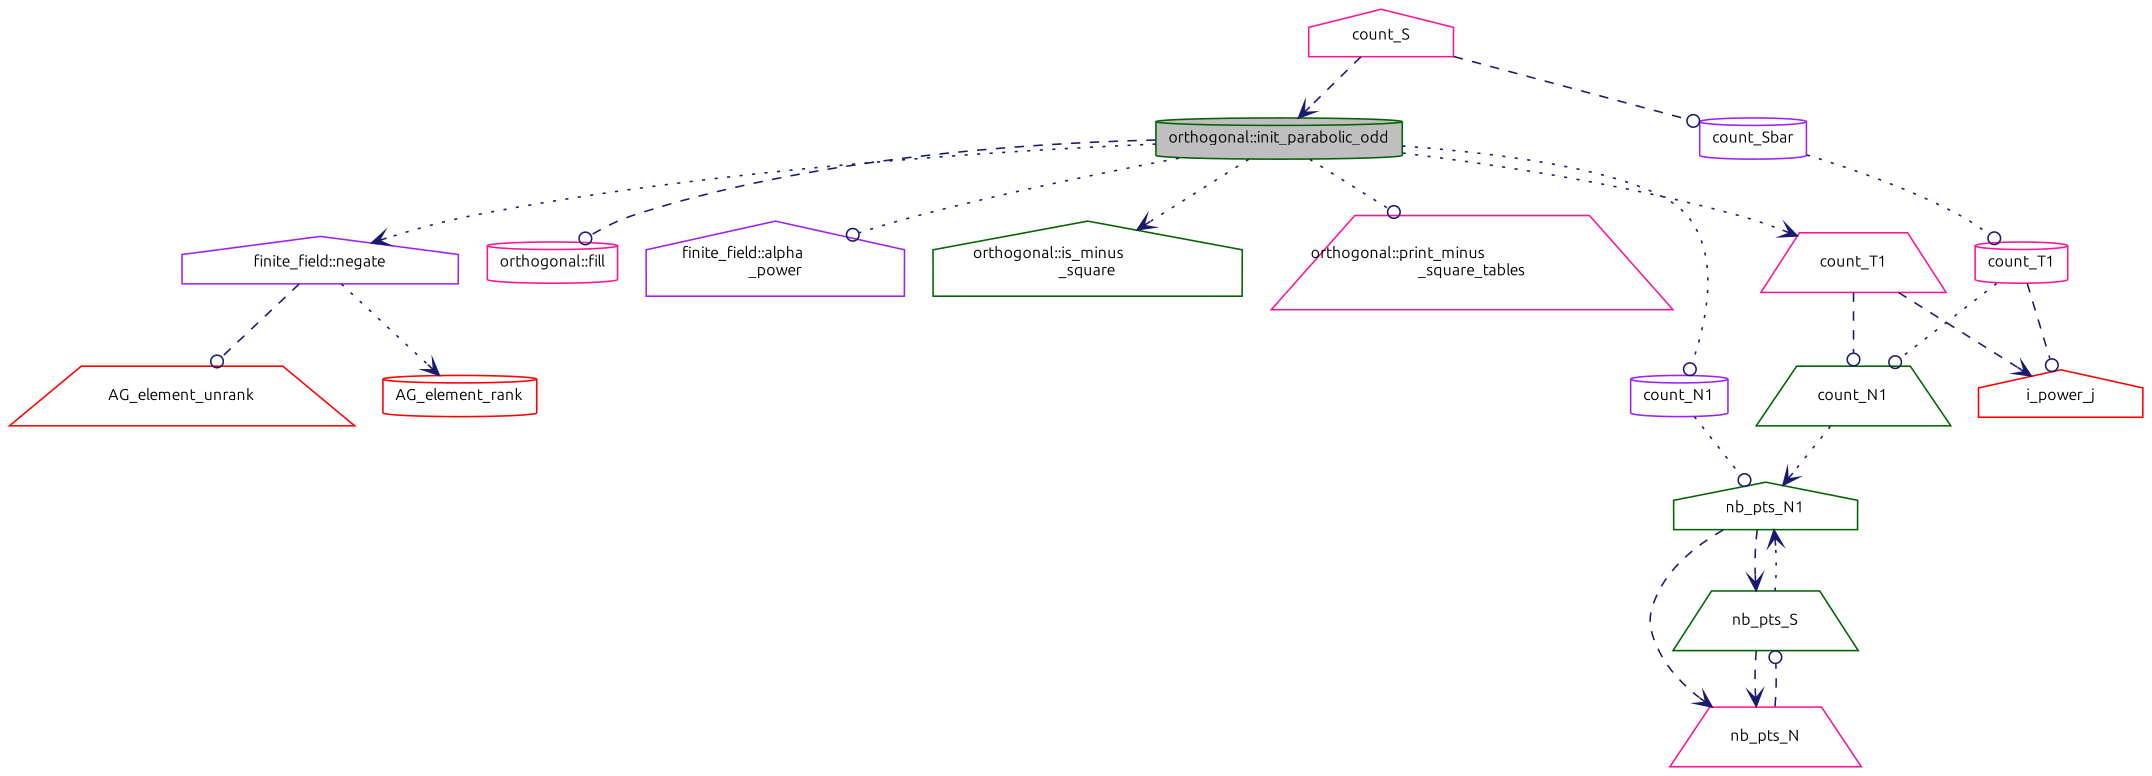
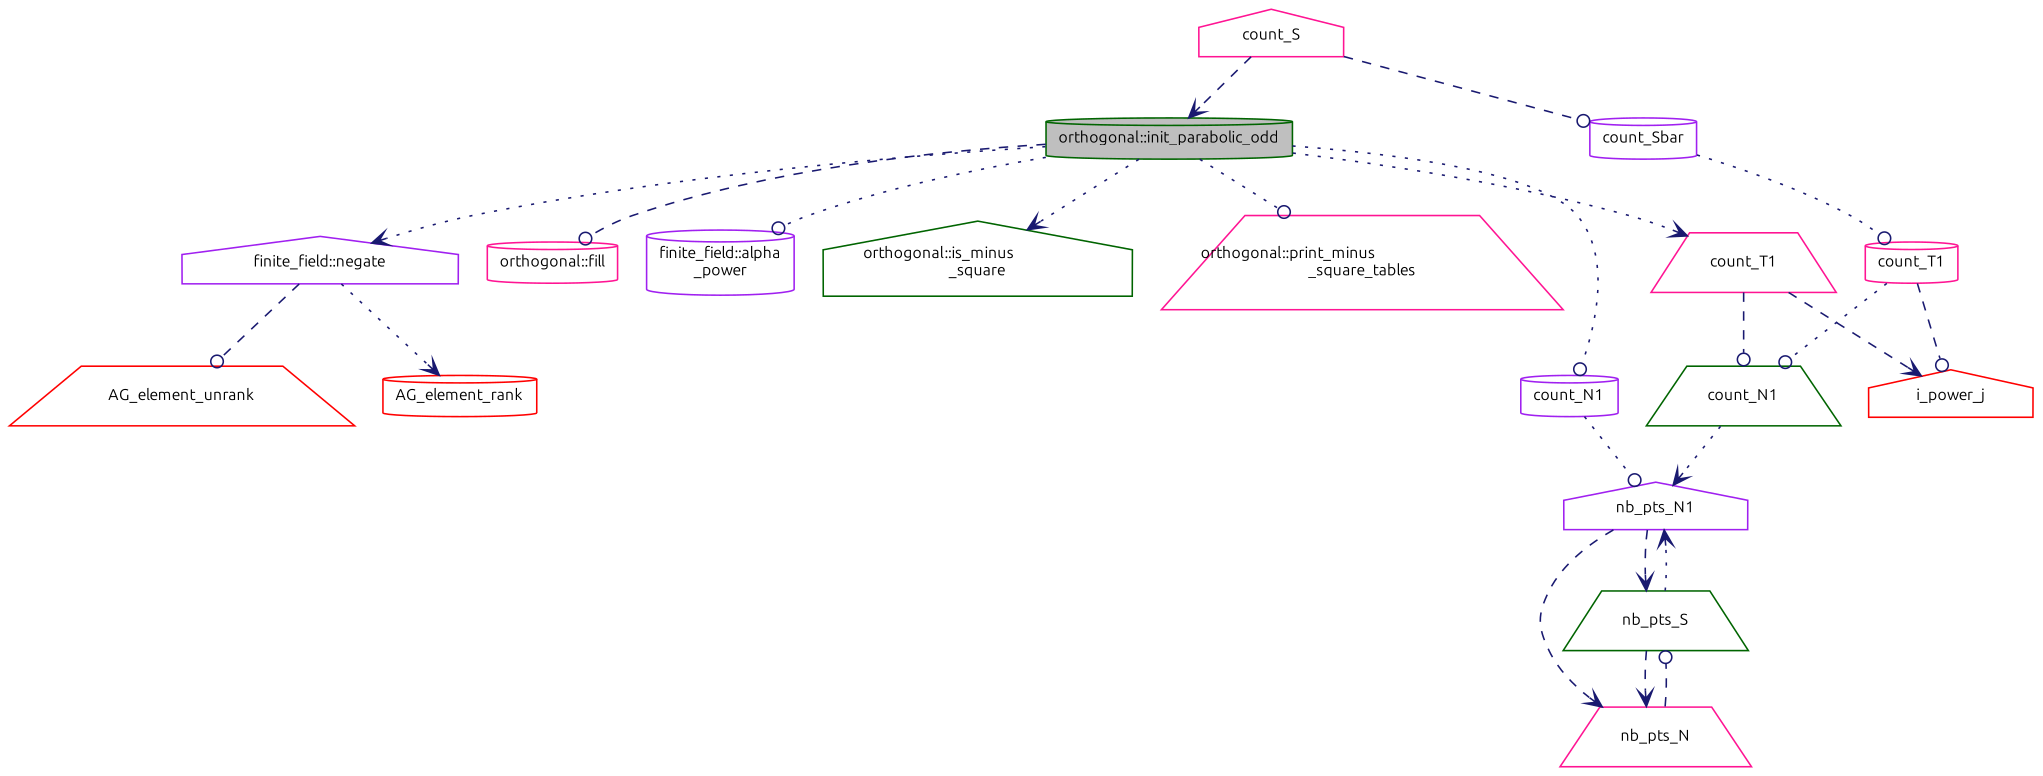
(775, 263) -> (720, 263)
(1766, 508) -> (1656, 508)
